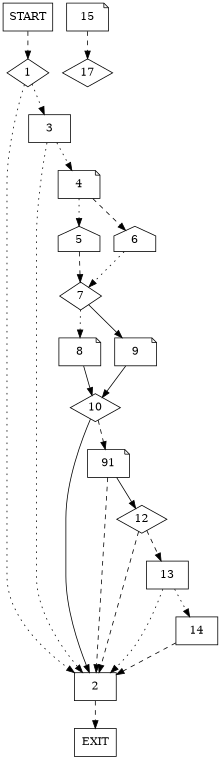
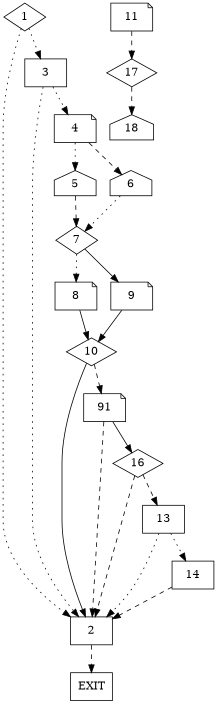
(28, 17) -> none
(88, 17) -> (132, 17)
none -> (132, 129)
(142, 519) -> (138, 463)
